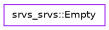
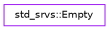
(55, 15) -> (55, 15)
